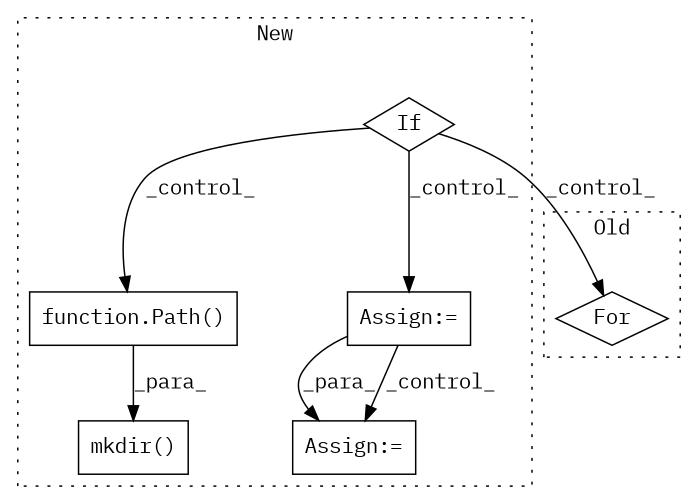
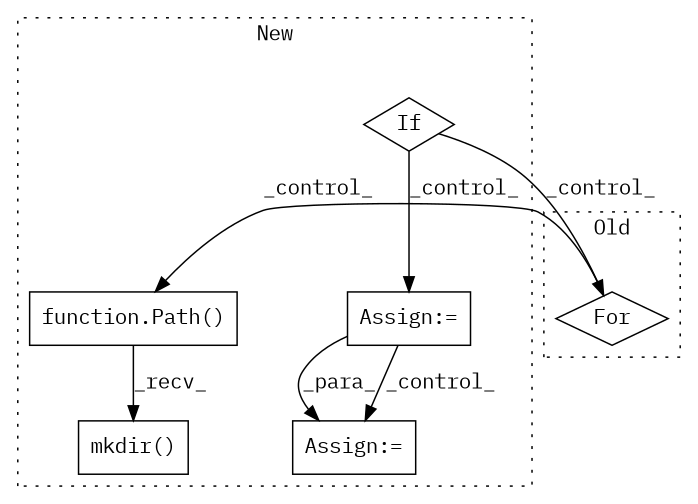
(203, 151) -> (394, 204)
(170, 383) -> (170, 383)
